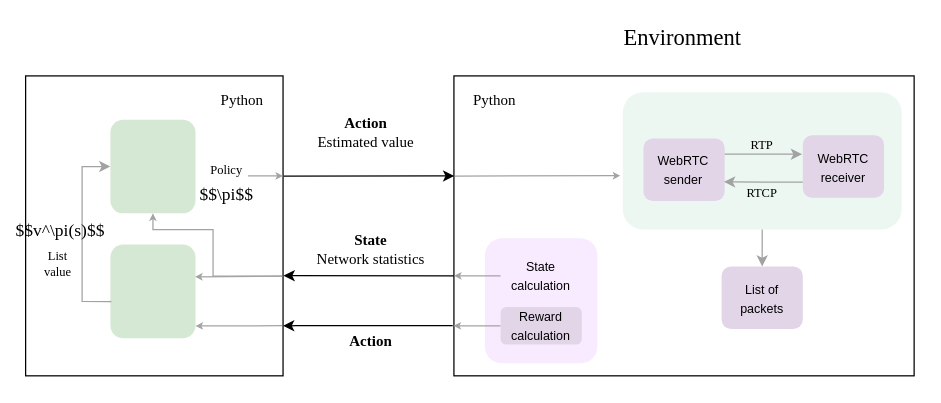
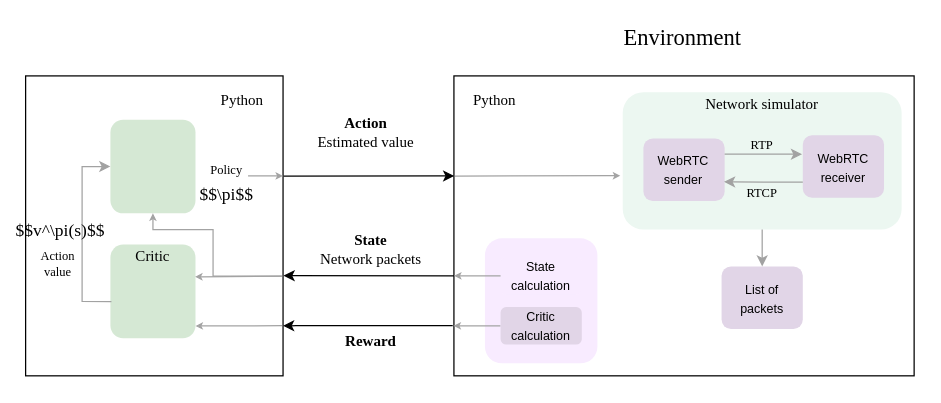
none -> (763, 104)
(371, 249) -> (371, 249)
none -> (153, 257)
(58, 263) -> (58, 263)
(541, 326) -> (541, 326)
(371, 342) -> (371, 342)
